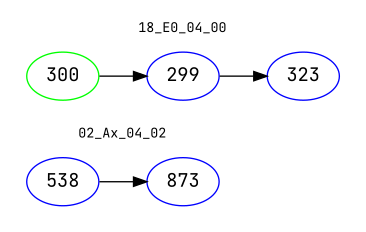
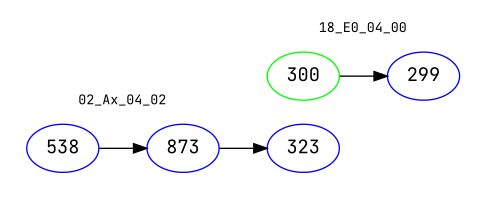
(237, 76) -> (238, 148)
